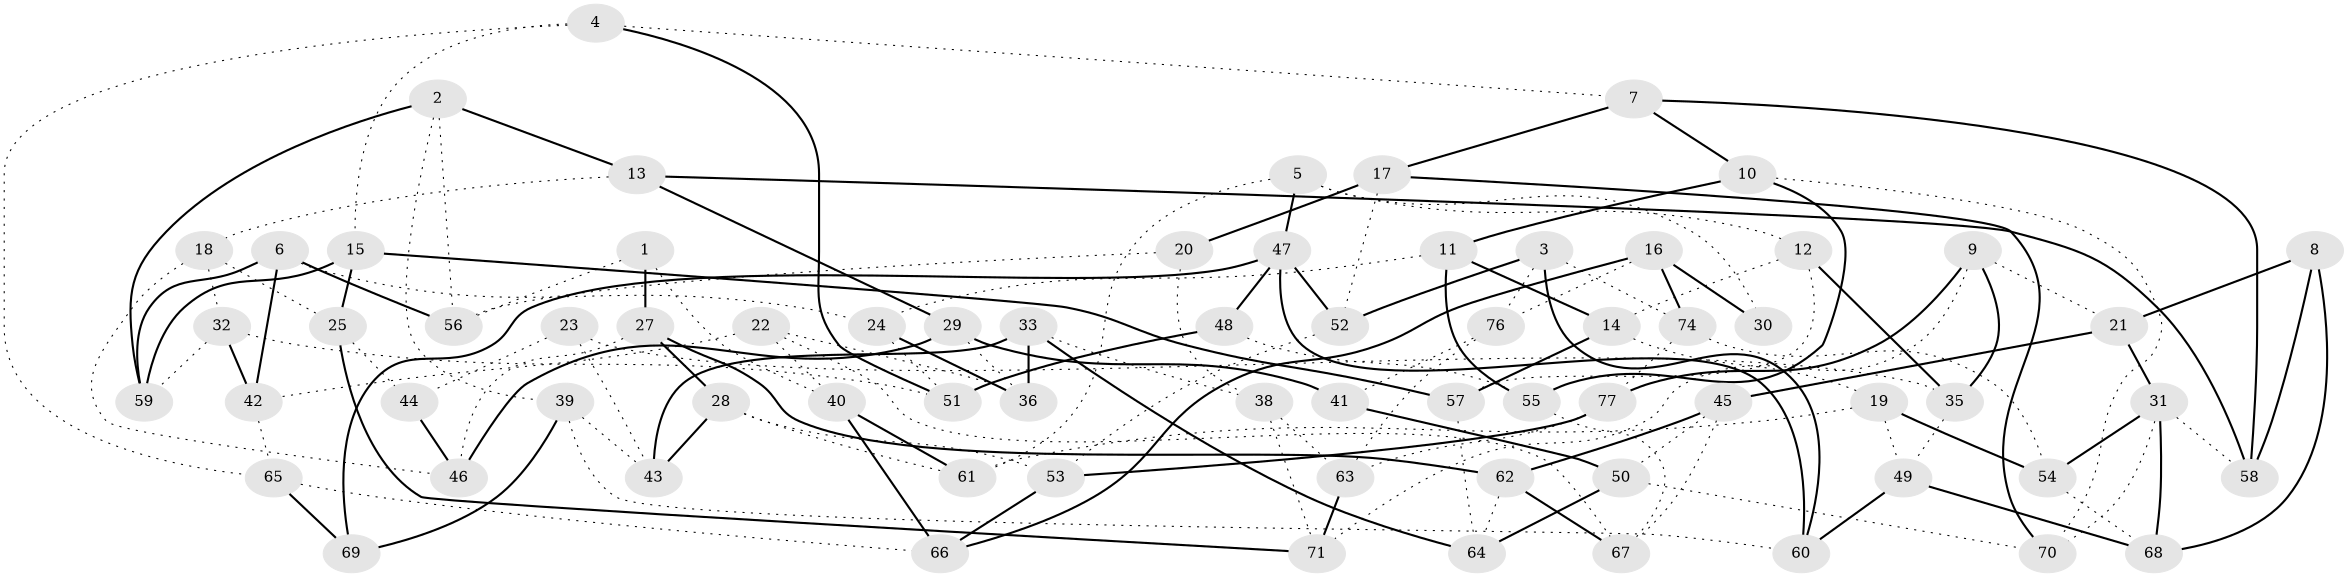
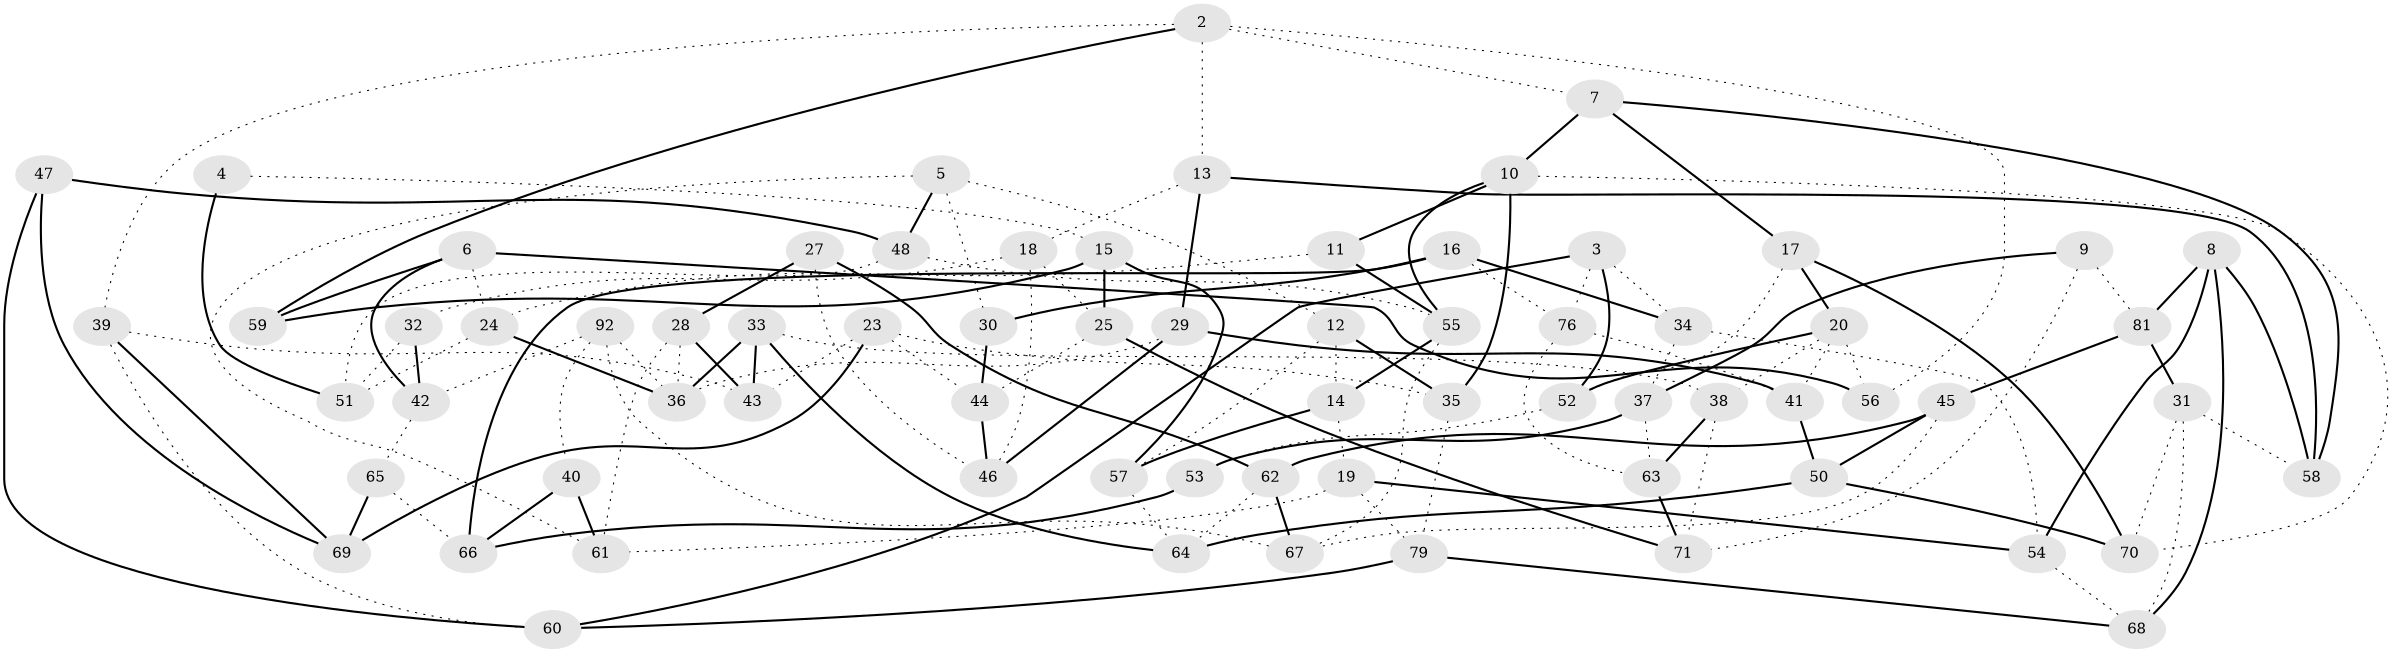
(1115, 61) -> (1399, 61)
(48, 119) -> none
(538, 137) -> (1202, 99)
(1289, 218) -> (920, 216)
(645, 251) -> none
(1311, 288) -> (1722, 353)
(1536, 291) -> (1386, 369)
(761, 326) -> (605, 326)
(1688, 326) -> (1683, 326)
(2119, 326) -> (2142, 326)
(1999, 330) -> (1503, 294)
(1113, 349) -> (583, 272)
(183, 364) -> none
none -> (1817, 364)
none -> (983, 373)
(1608, 402) -> (1643, 402)
(2111, 435) -> (2130, 402)
(1672, 440) -> (1883, 440)
(888, 441) -> (679, 364)
(1306, 441) -> (1687, 438)
none -> (636, 447)
(1903, 478) -> (1419, 554)
(2161, 478) -> (2179, 519)
(1835, 516) -> (1976, 511)
